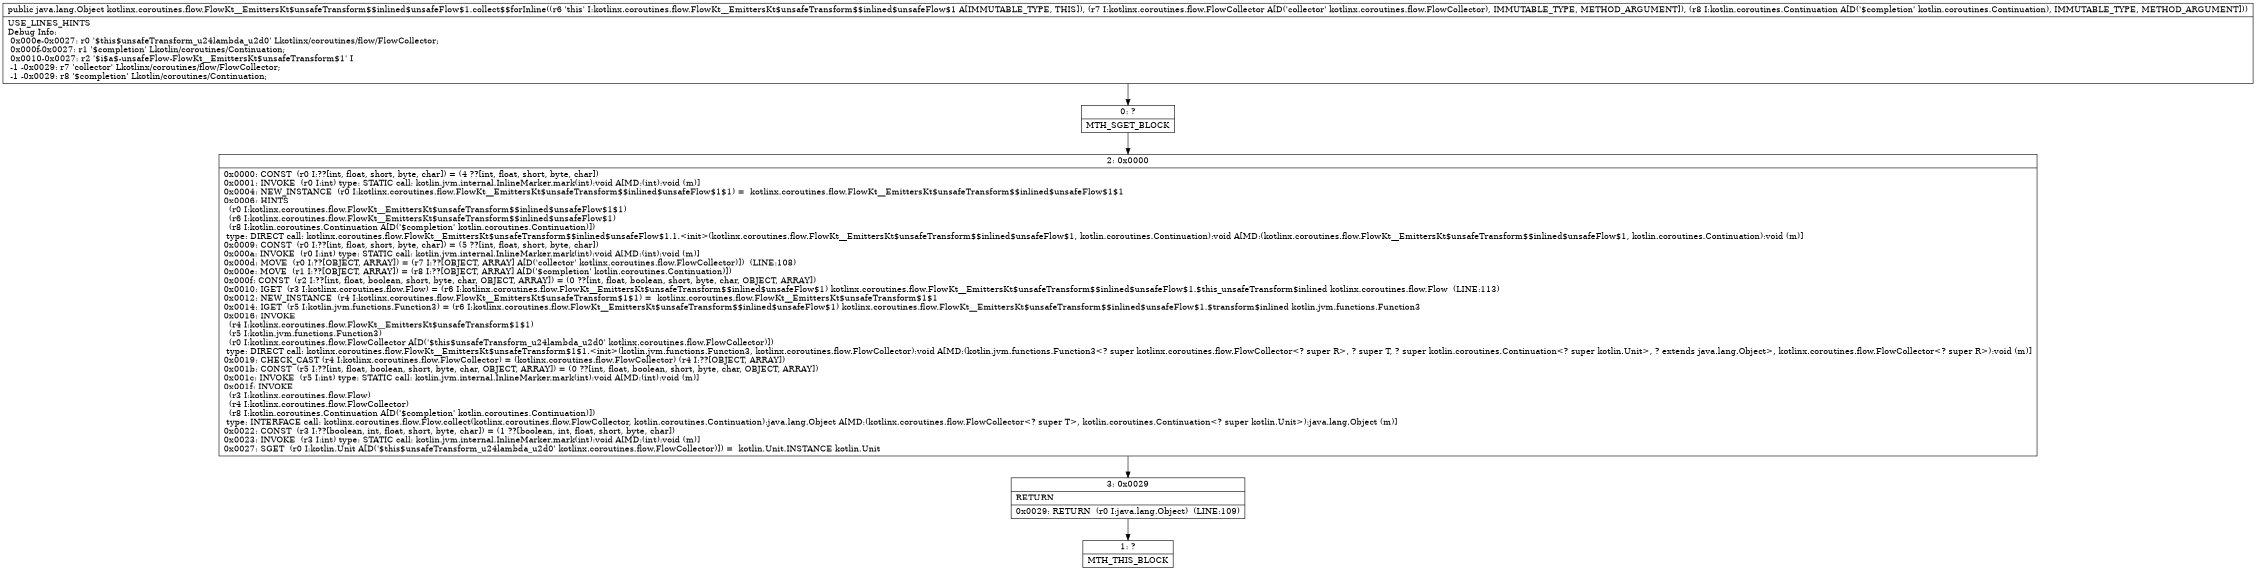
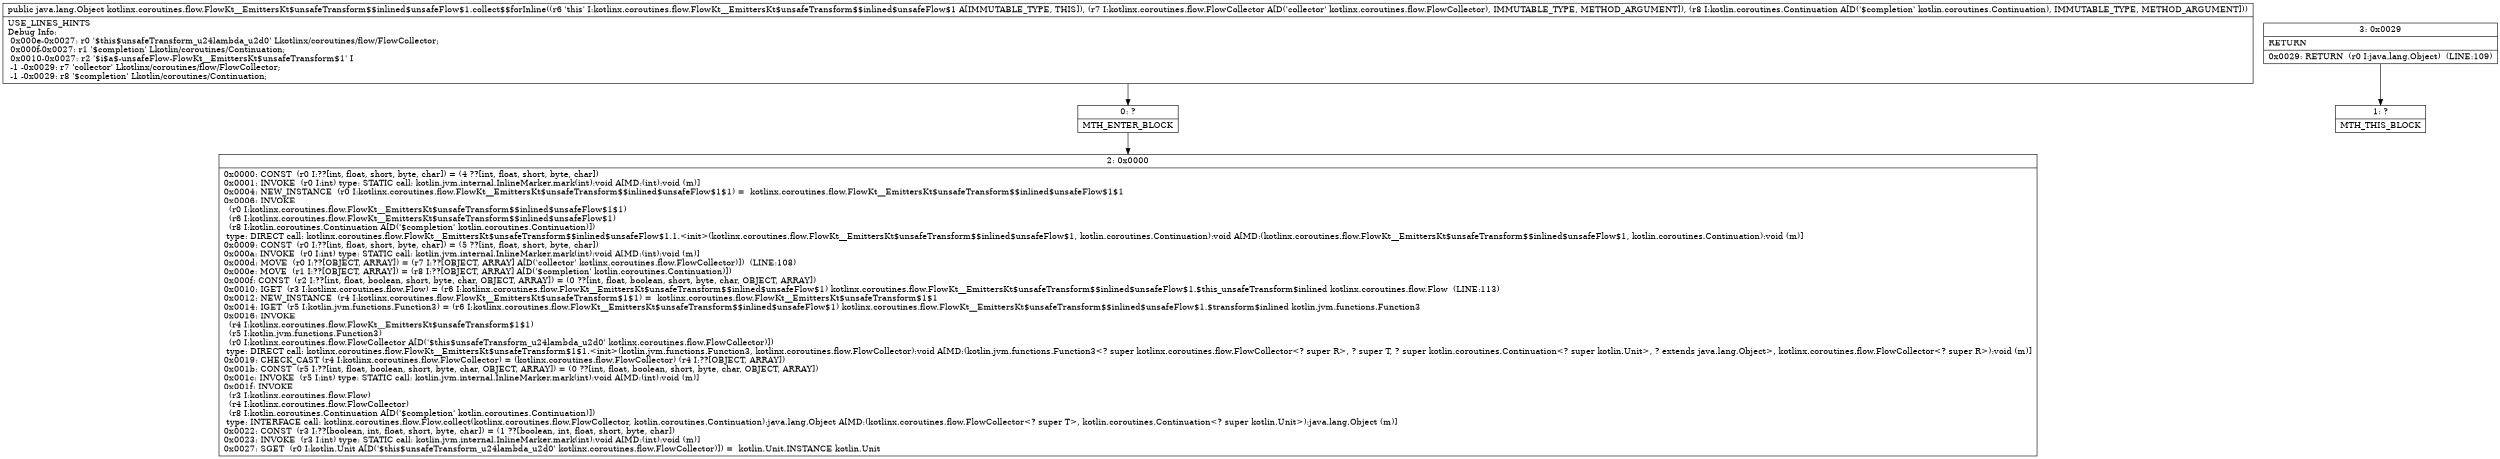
(1128, 125) -> (1128, 125)
(259, 201) -> (262, 201)
(1128, 464) -> none
